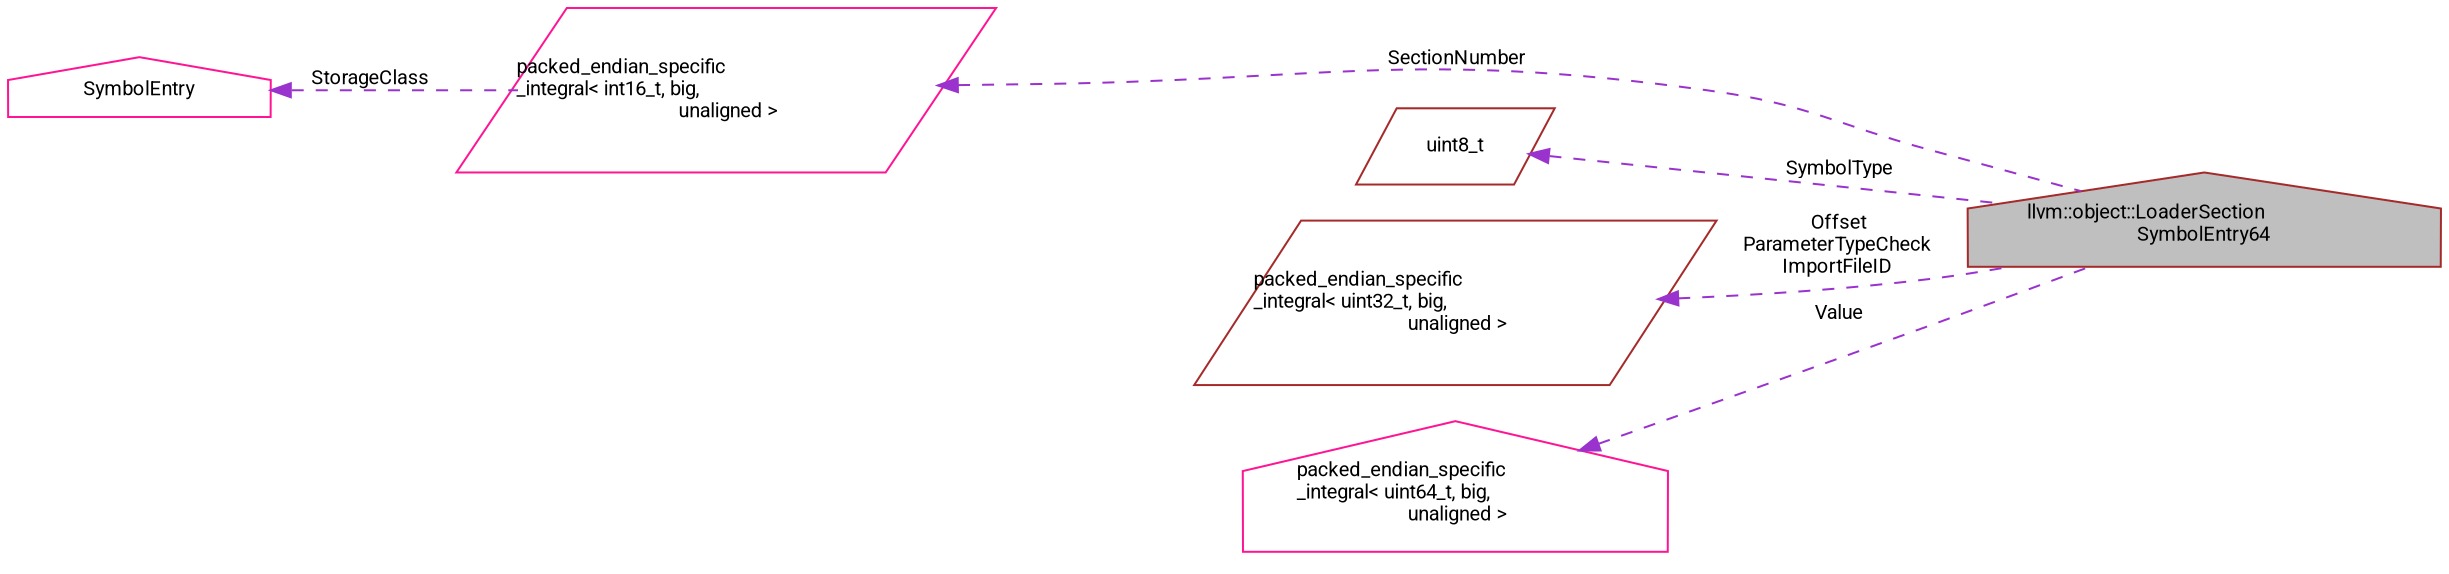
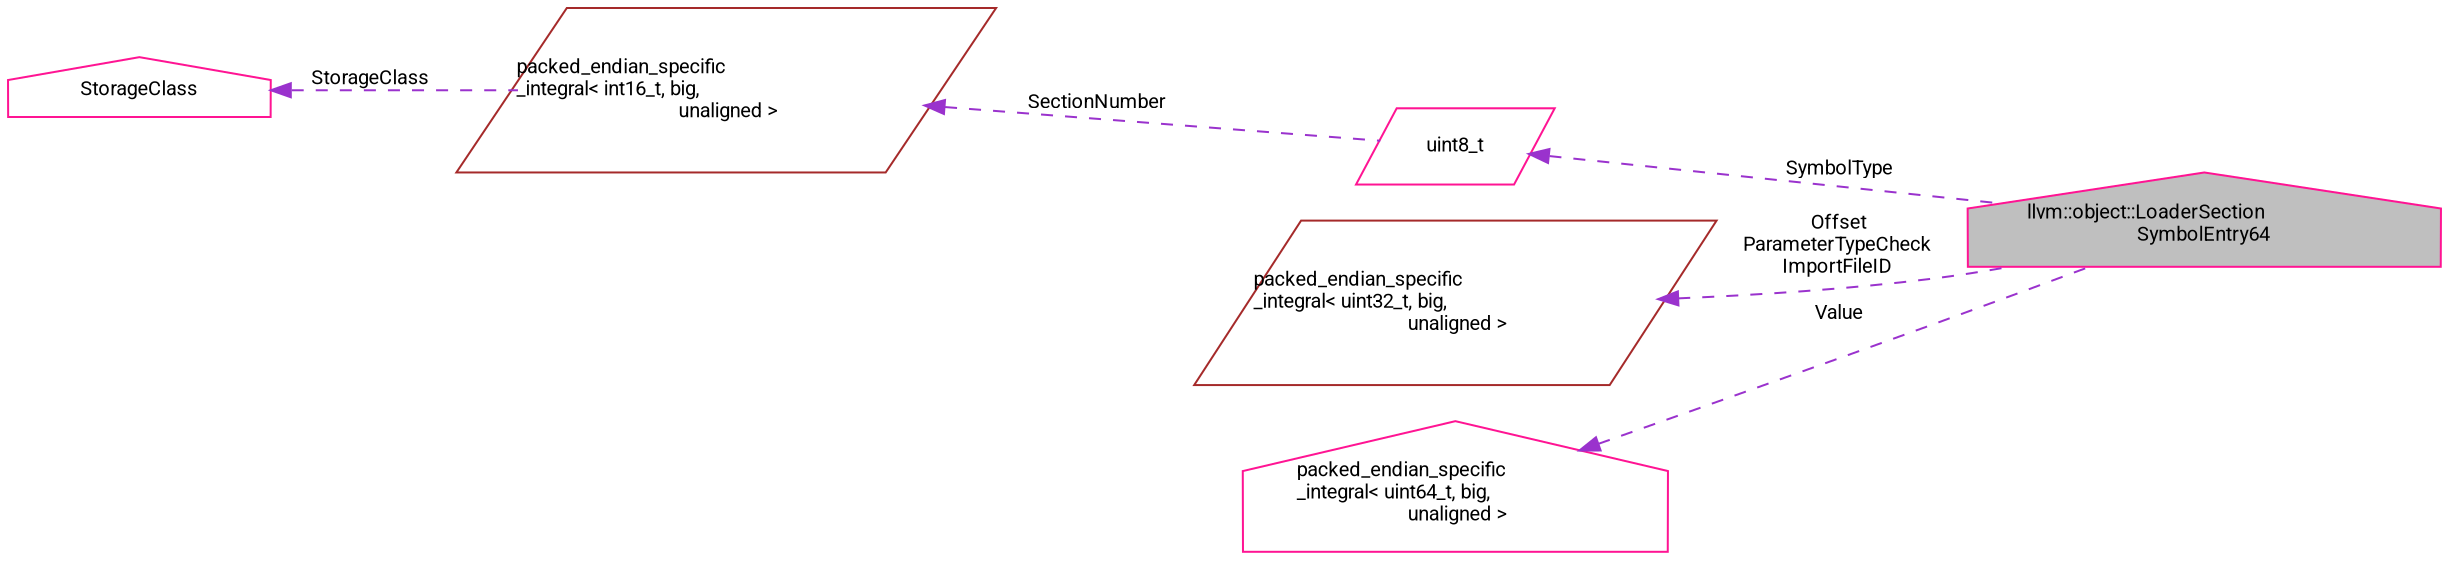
(1527, 72) -> (1163, 124)
(139, 90) -> (139, 90)
(726, 90) -> (726, 90)
(1455, 146) -> (1455, 146)
(2204, 225) -> (2204, 225)
